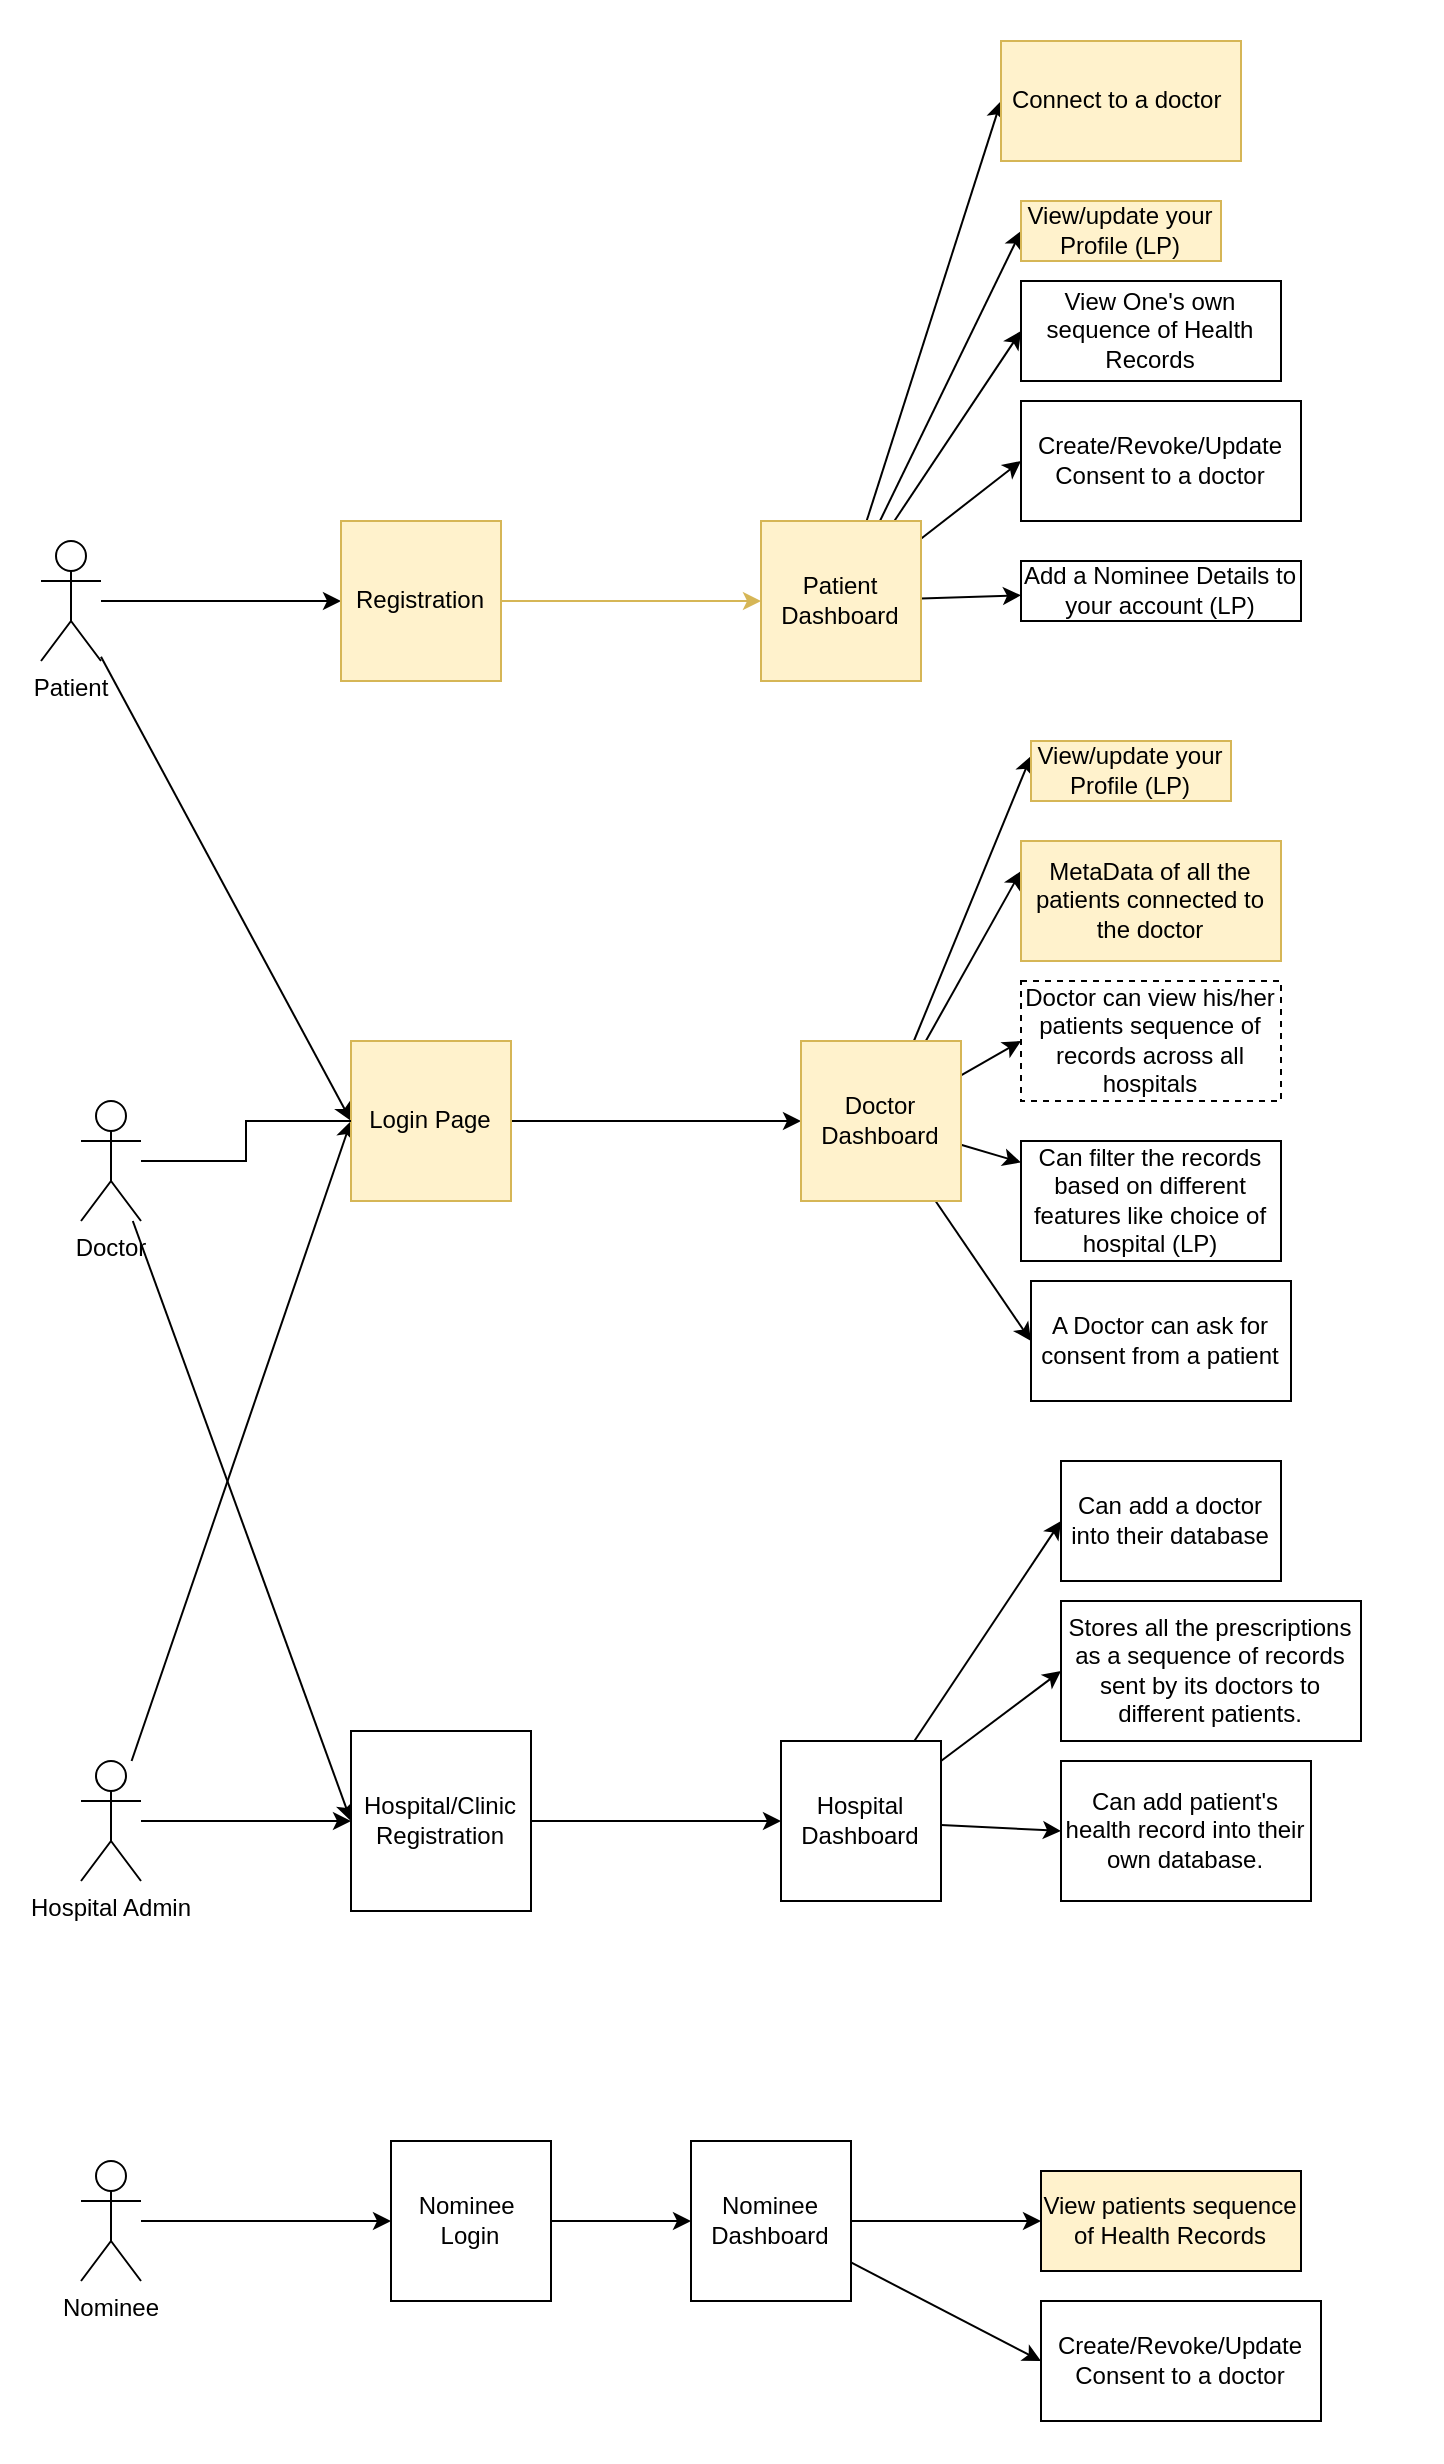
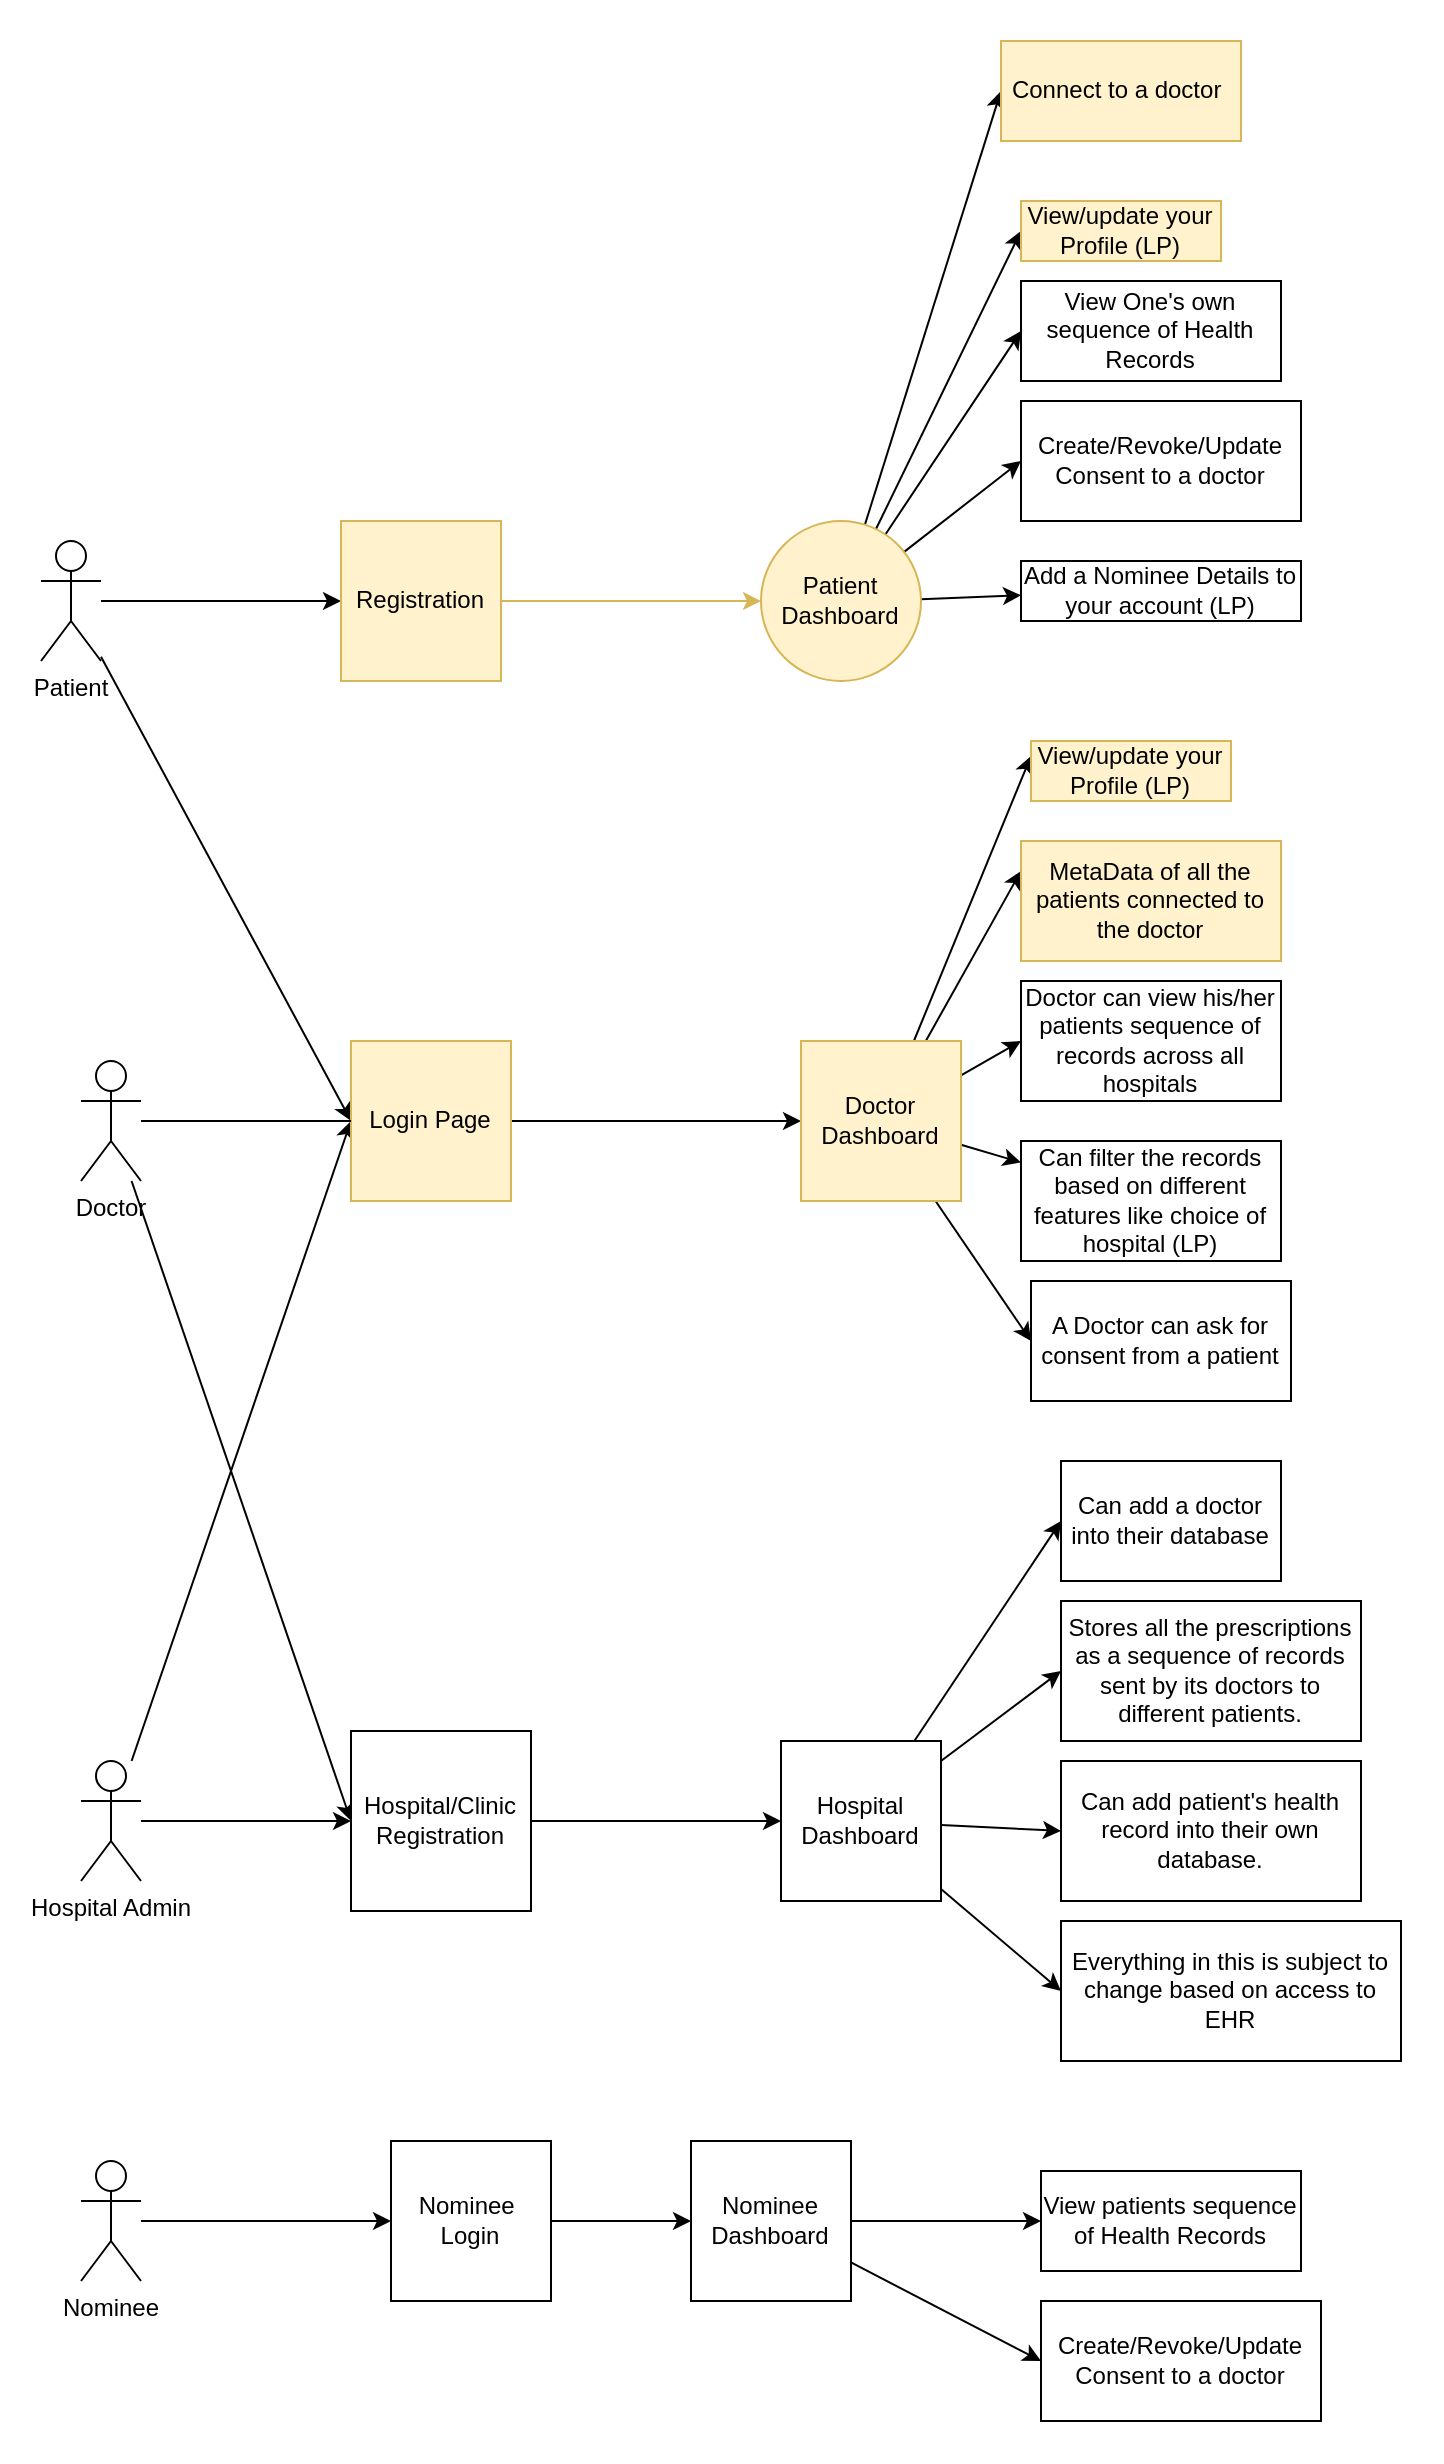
(1121, 101) -> (1121, 91)
(841, 601) -> (841, 601)
(1151, 1041) -> (1151, 1041)
(111, 1161) -> (111, 1121)
(1186, 1831) -> (1211, 1831)
none -> (996, 1936)
none -> (1231, 1991)
(1171, 2221) -> (1171, 2221)
